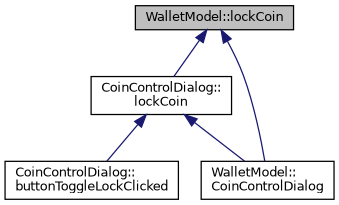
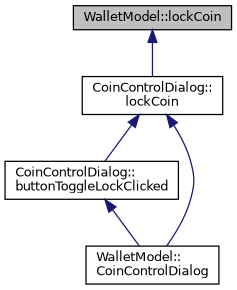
(251, 100) -> (126, 228)
